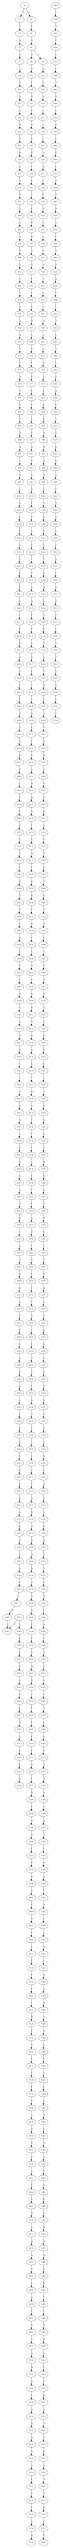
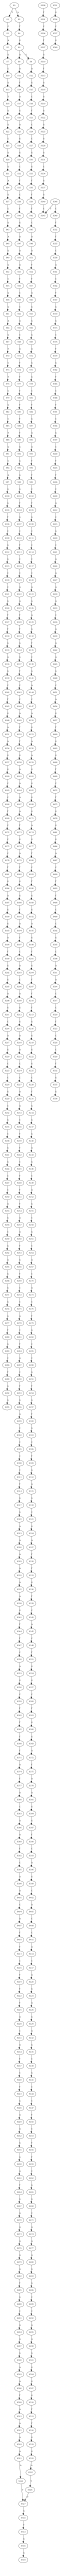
none -> (55, 376)
(19, 1413) -> none
(43, 2493) -> (27, 2496)
